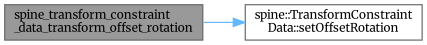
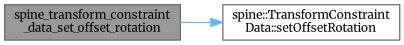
(104, 22) -> (93, 22)
